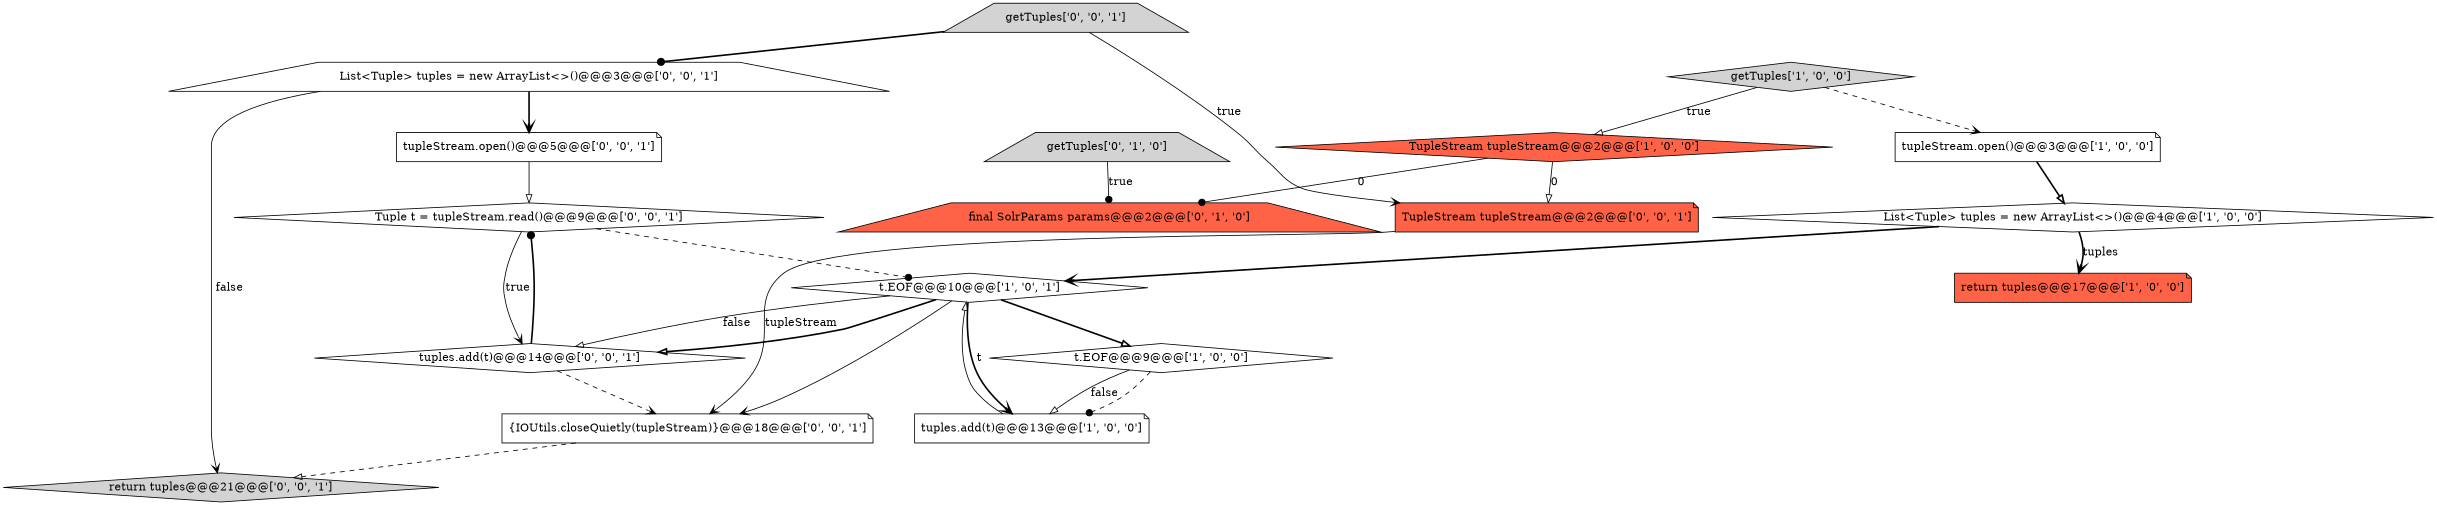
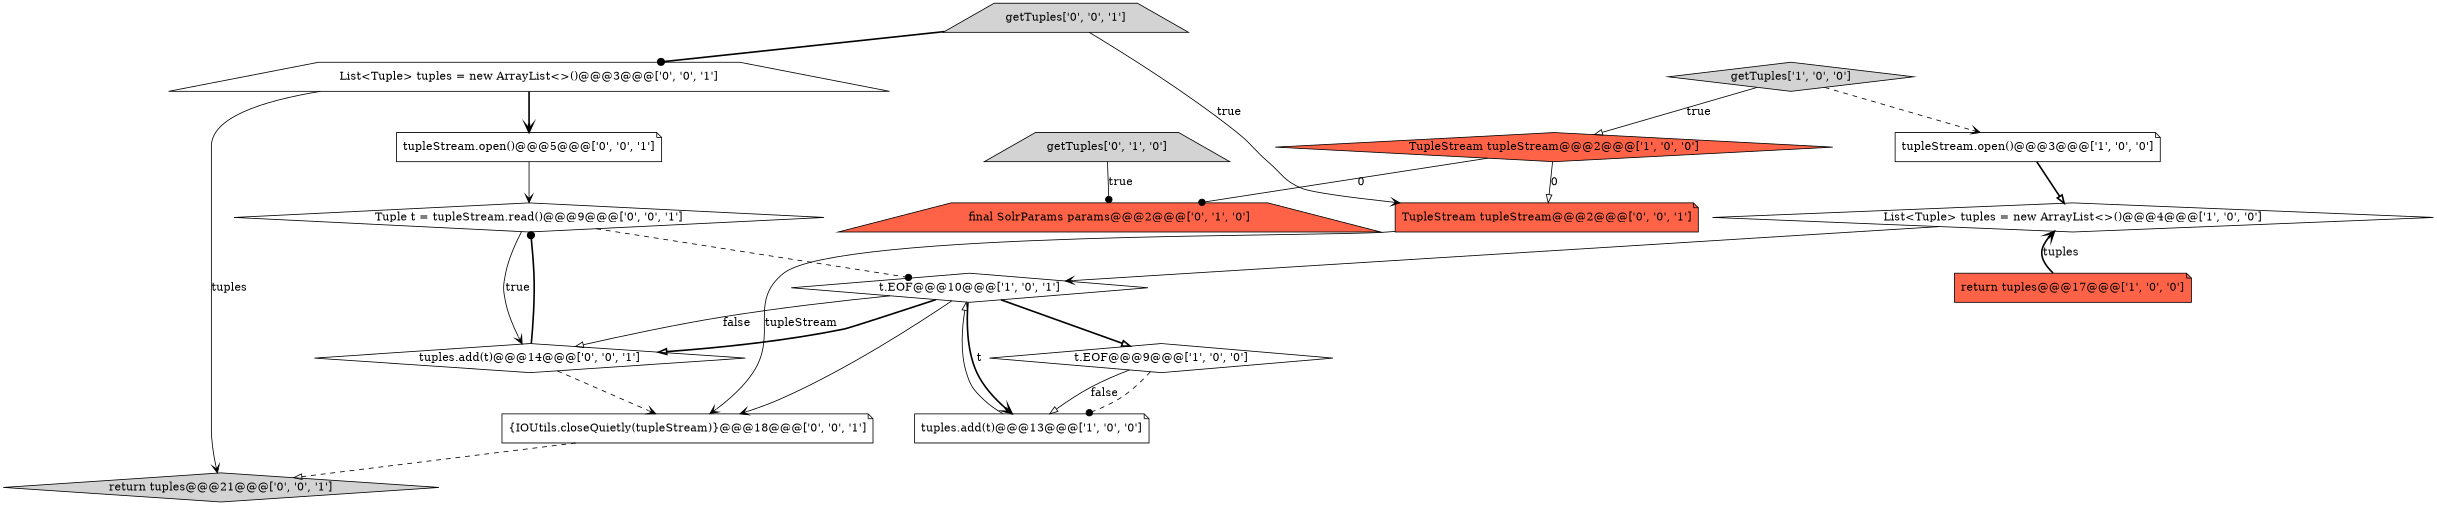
(529, 178) -> (529, 178)
(2083, 249) -> (2042, 256)
(1506, 254) -> (1506, 254)
(230, 288) -> (230, 288)
